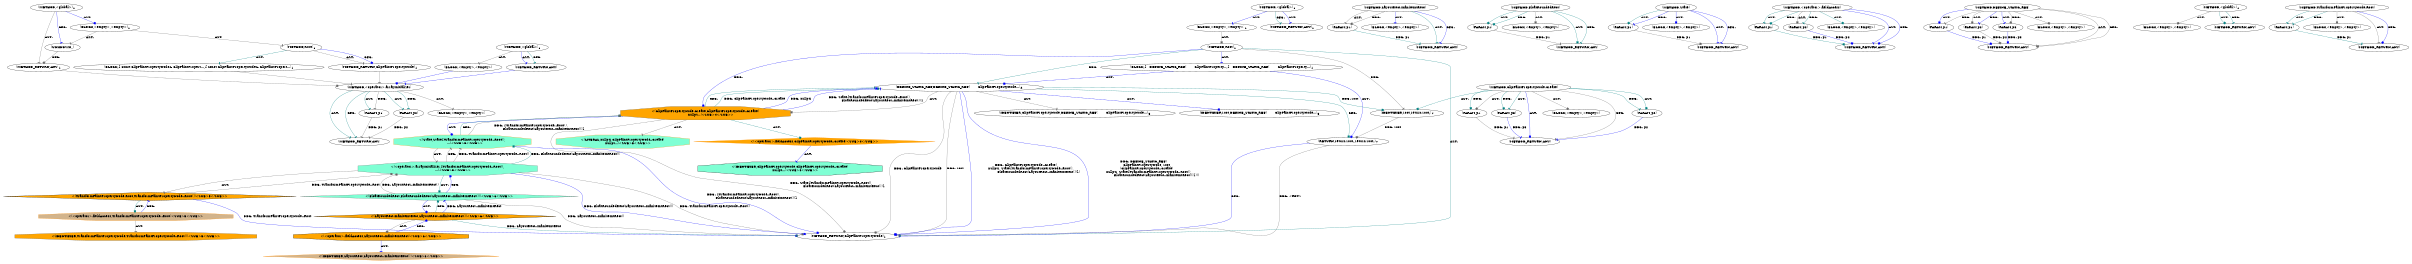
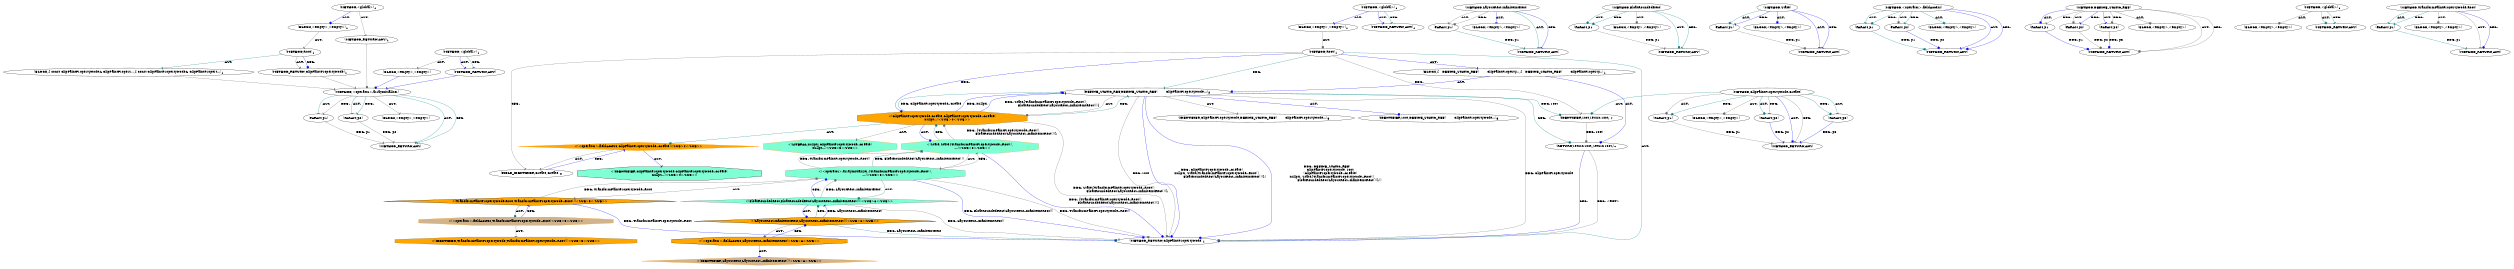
(63, 47) -> none
none -> (531, 173)
